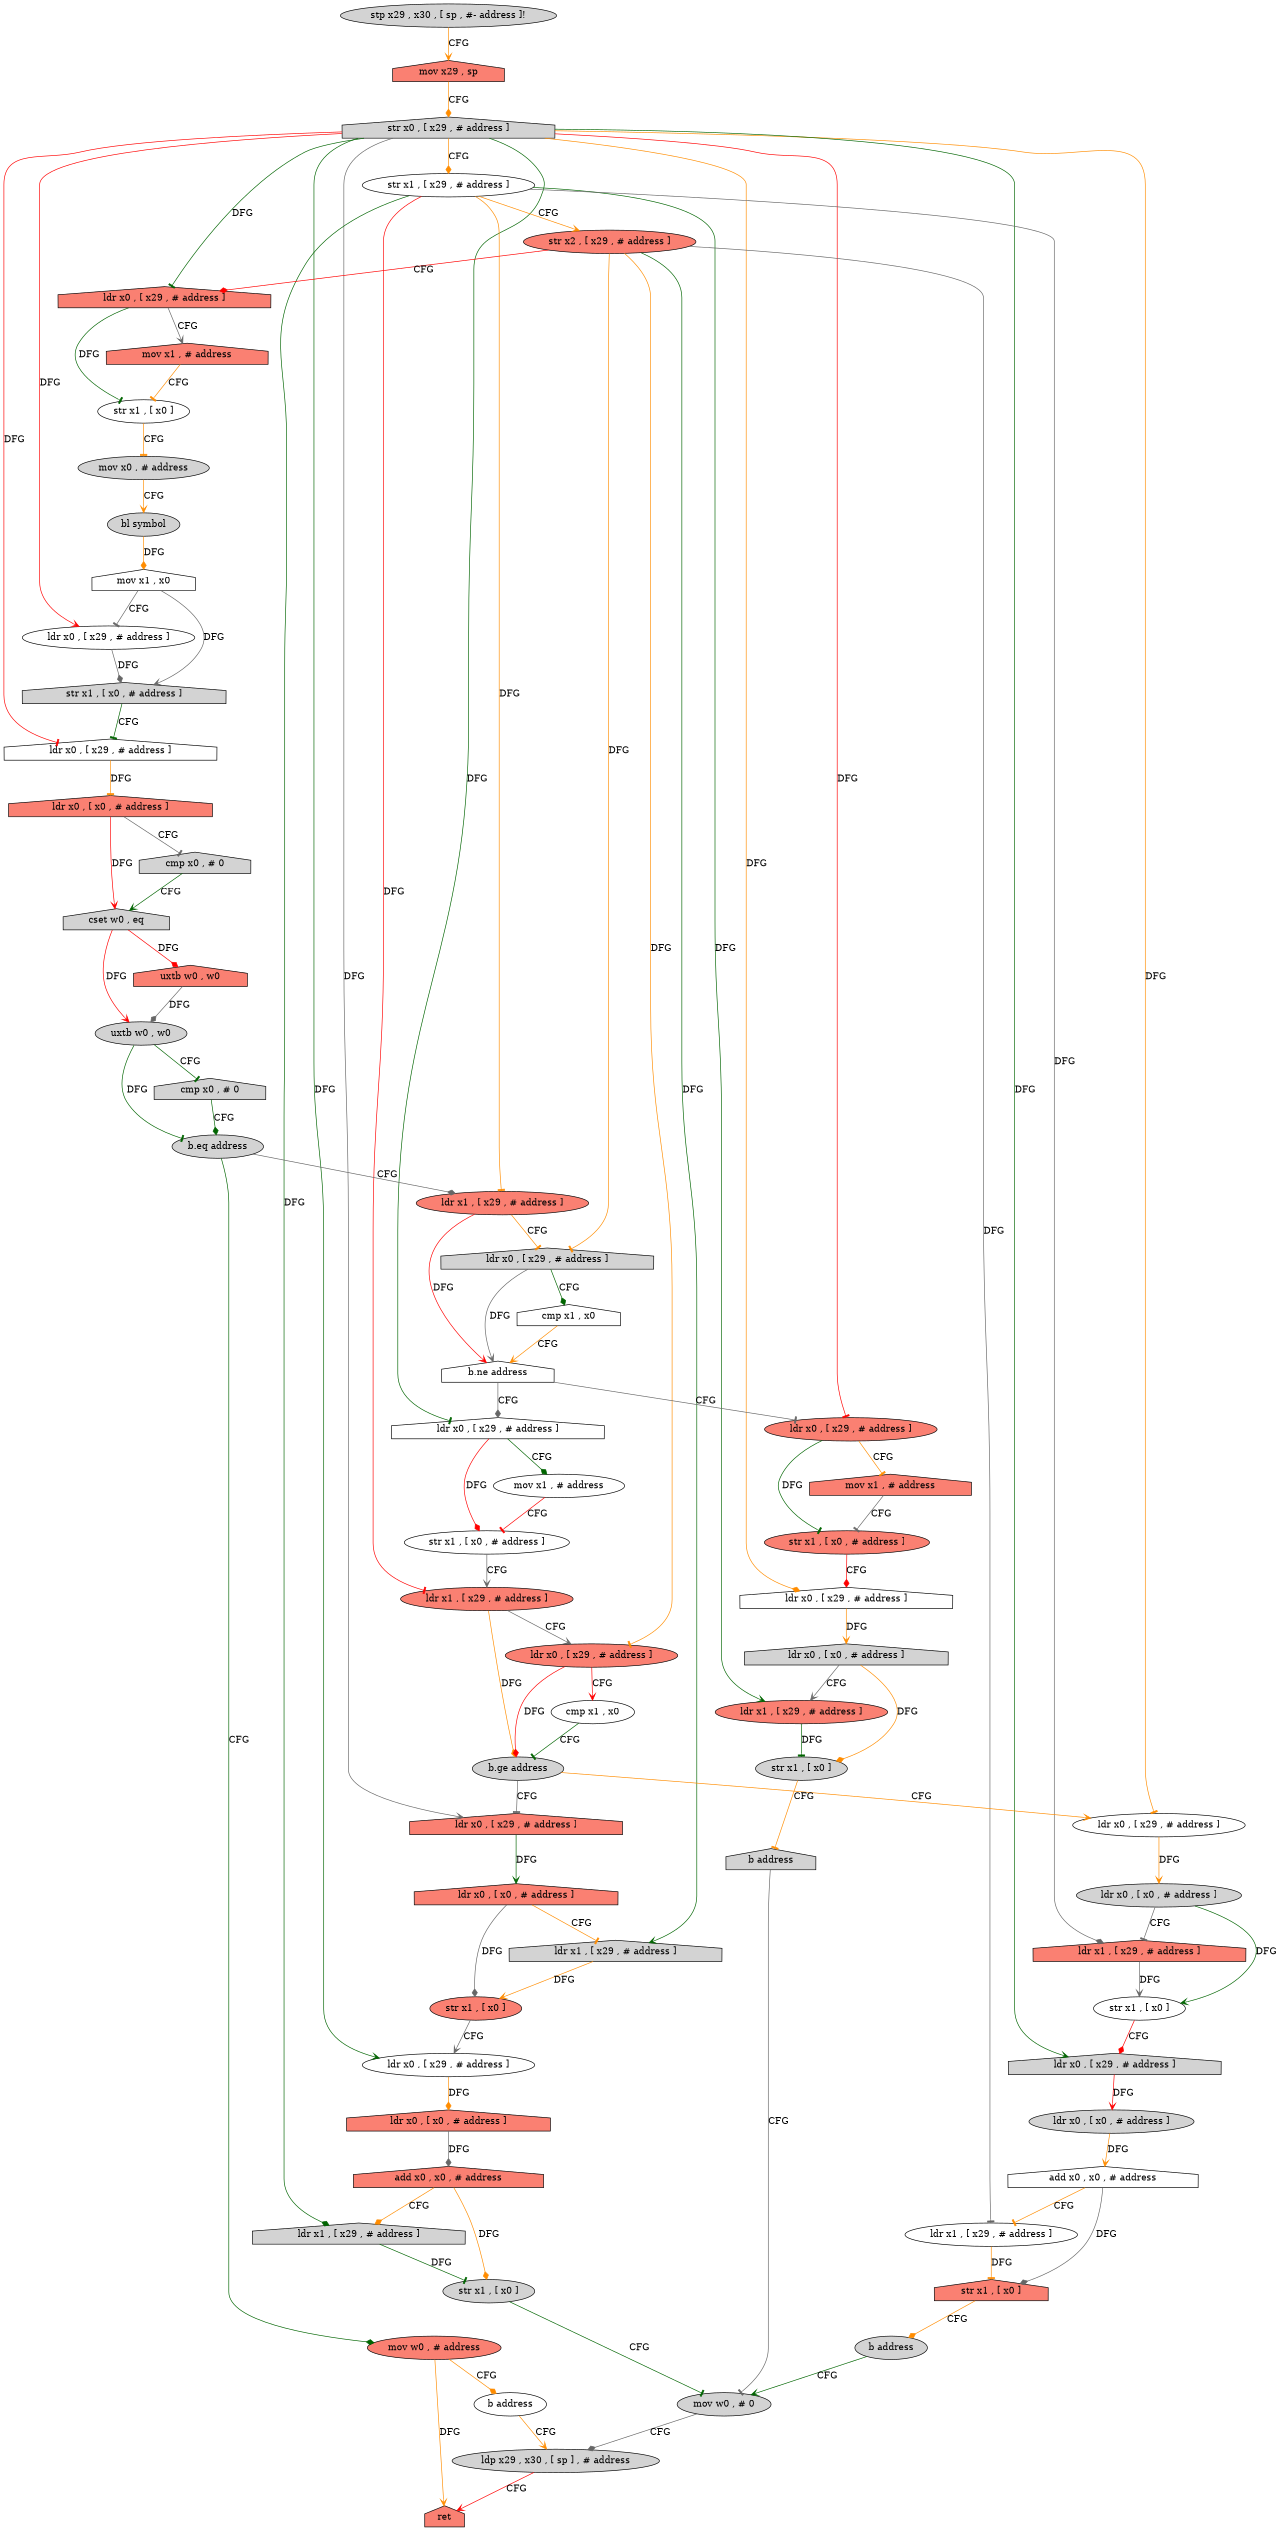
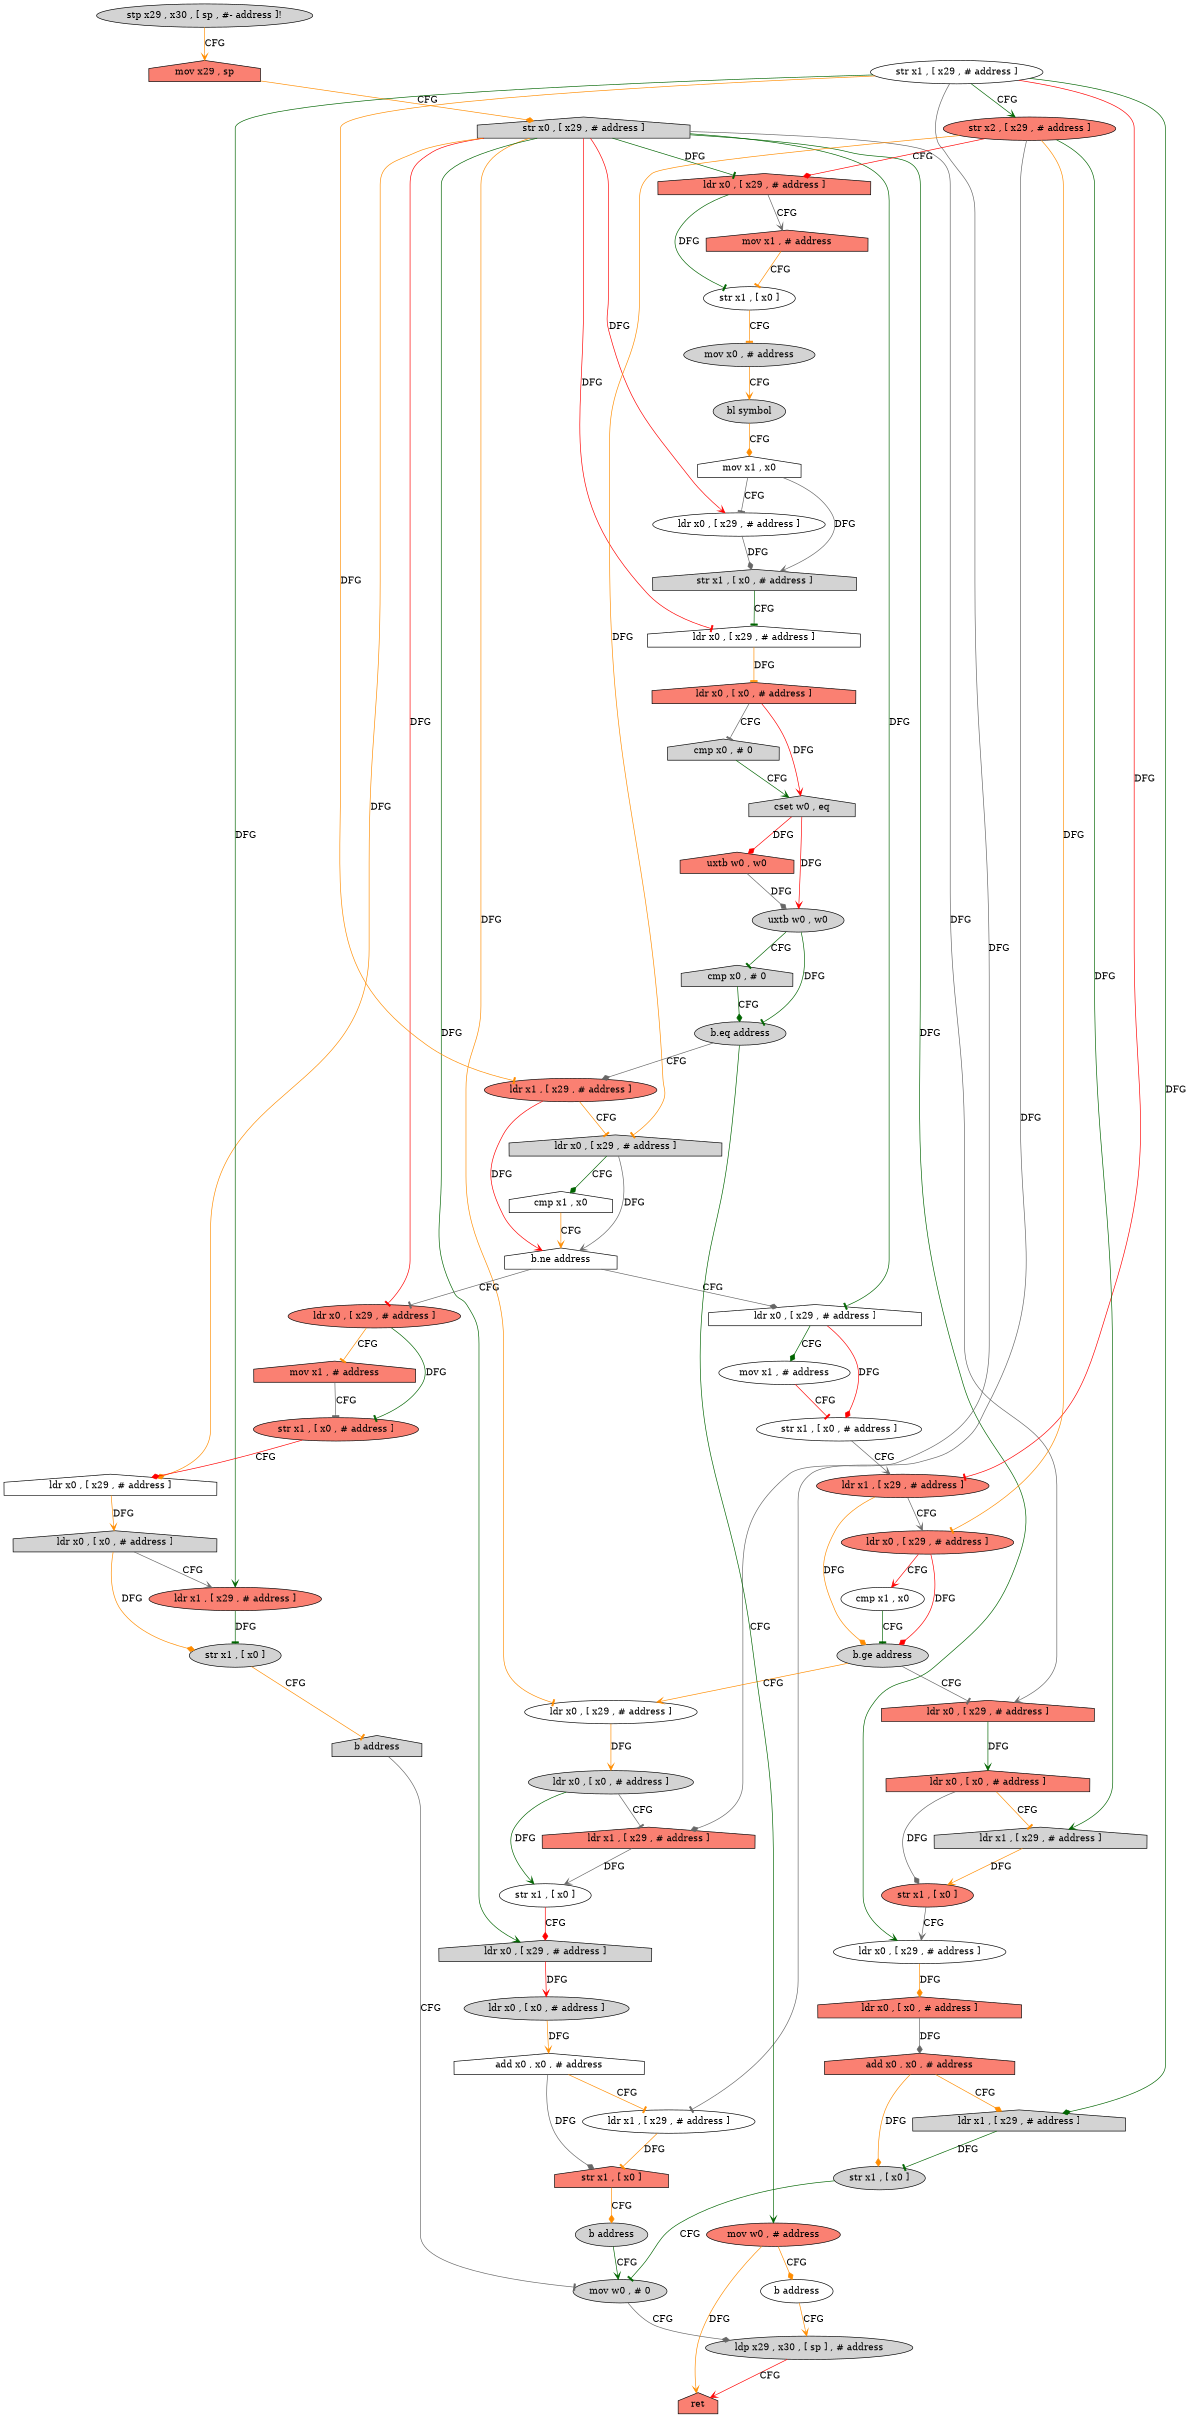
(448, 152) -> none
(524, 212) -> (991, 98)
(154, 553) -> (760, 440)
(229, 1801) -> (749, 1627)
